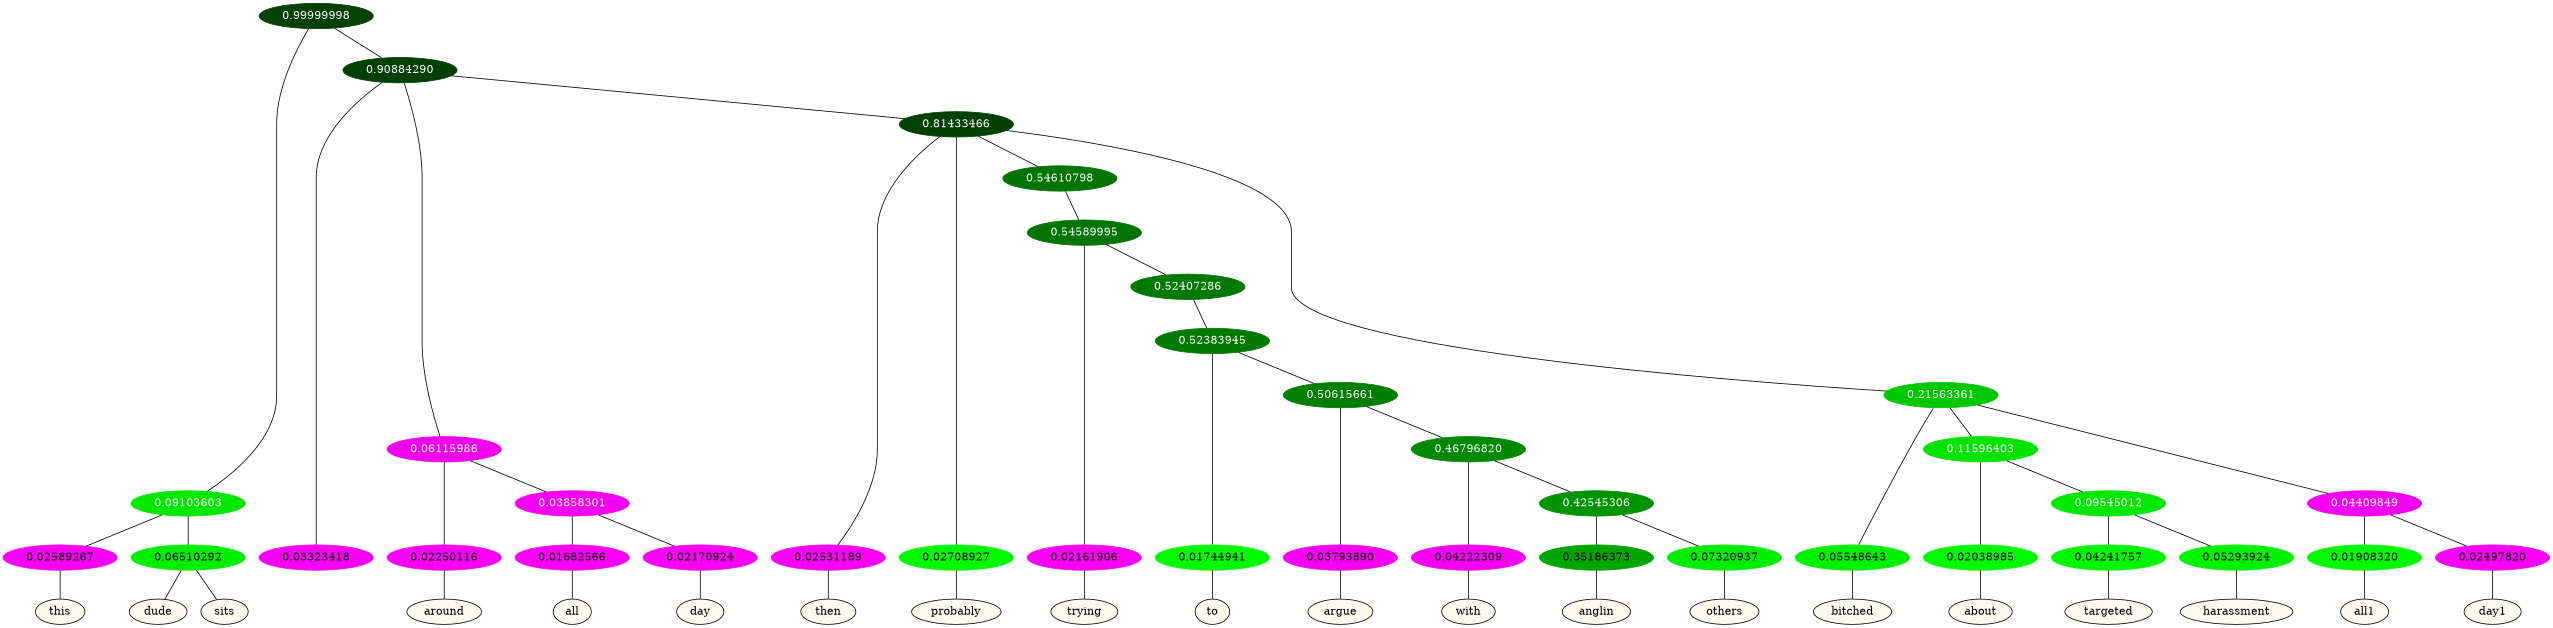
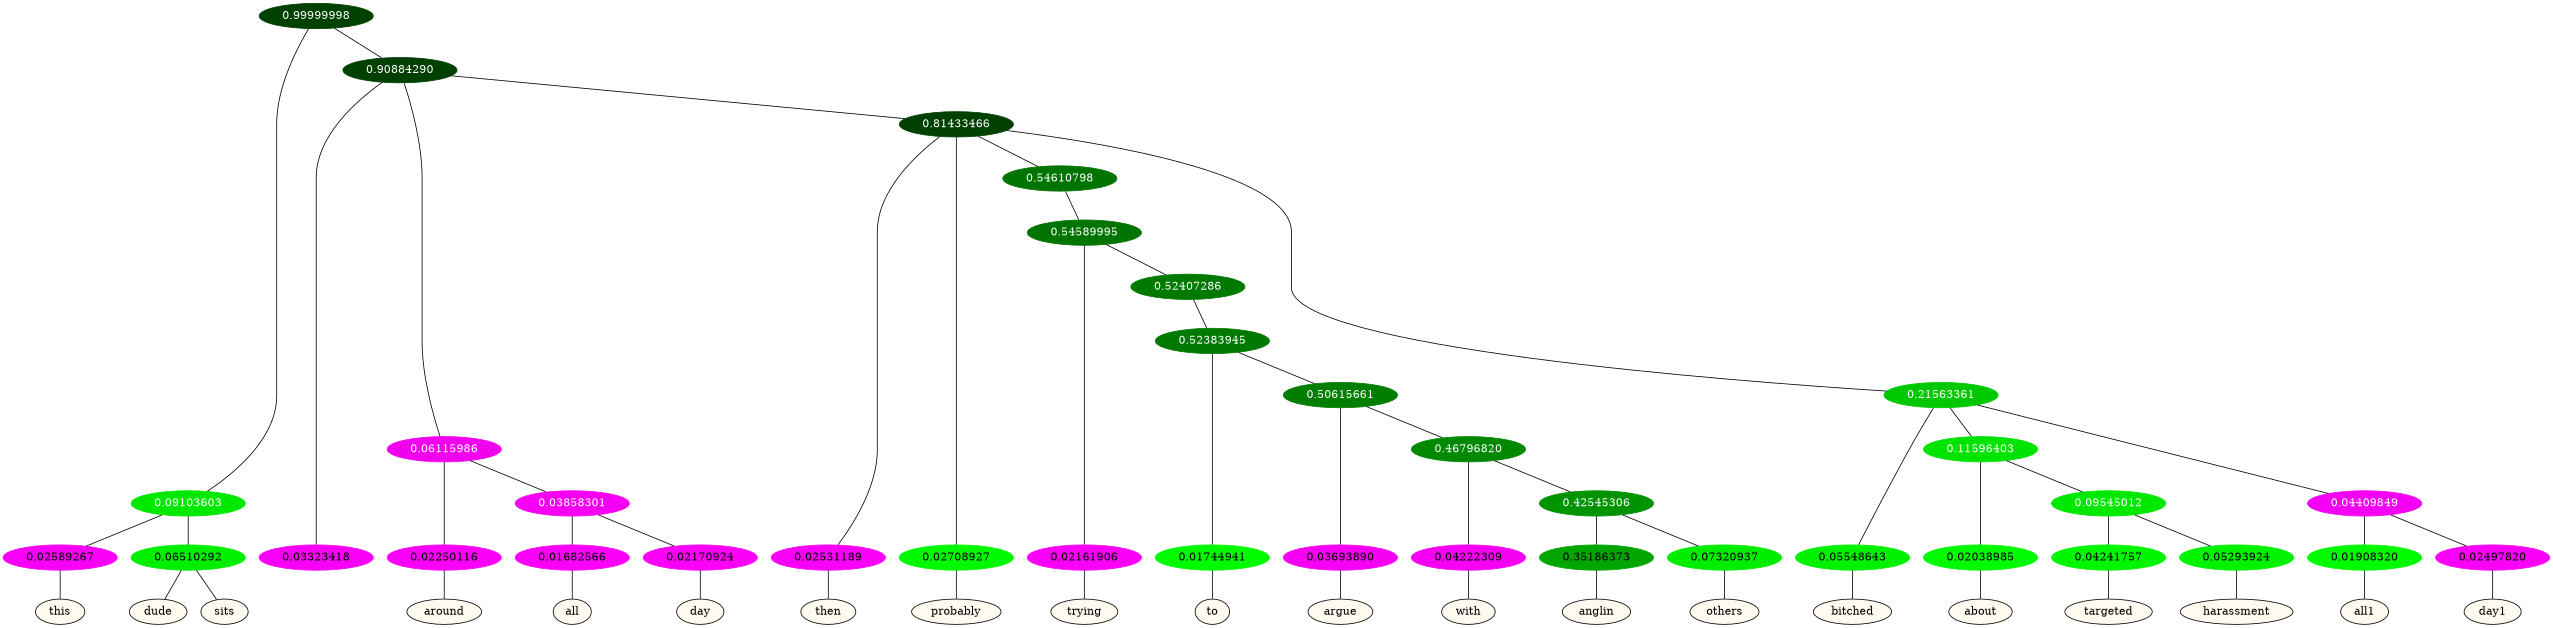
(1340, 558) -> (1340, 558)
